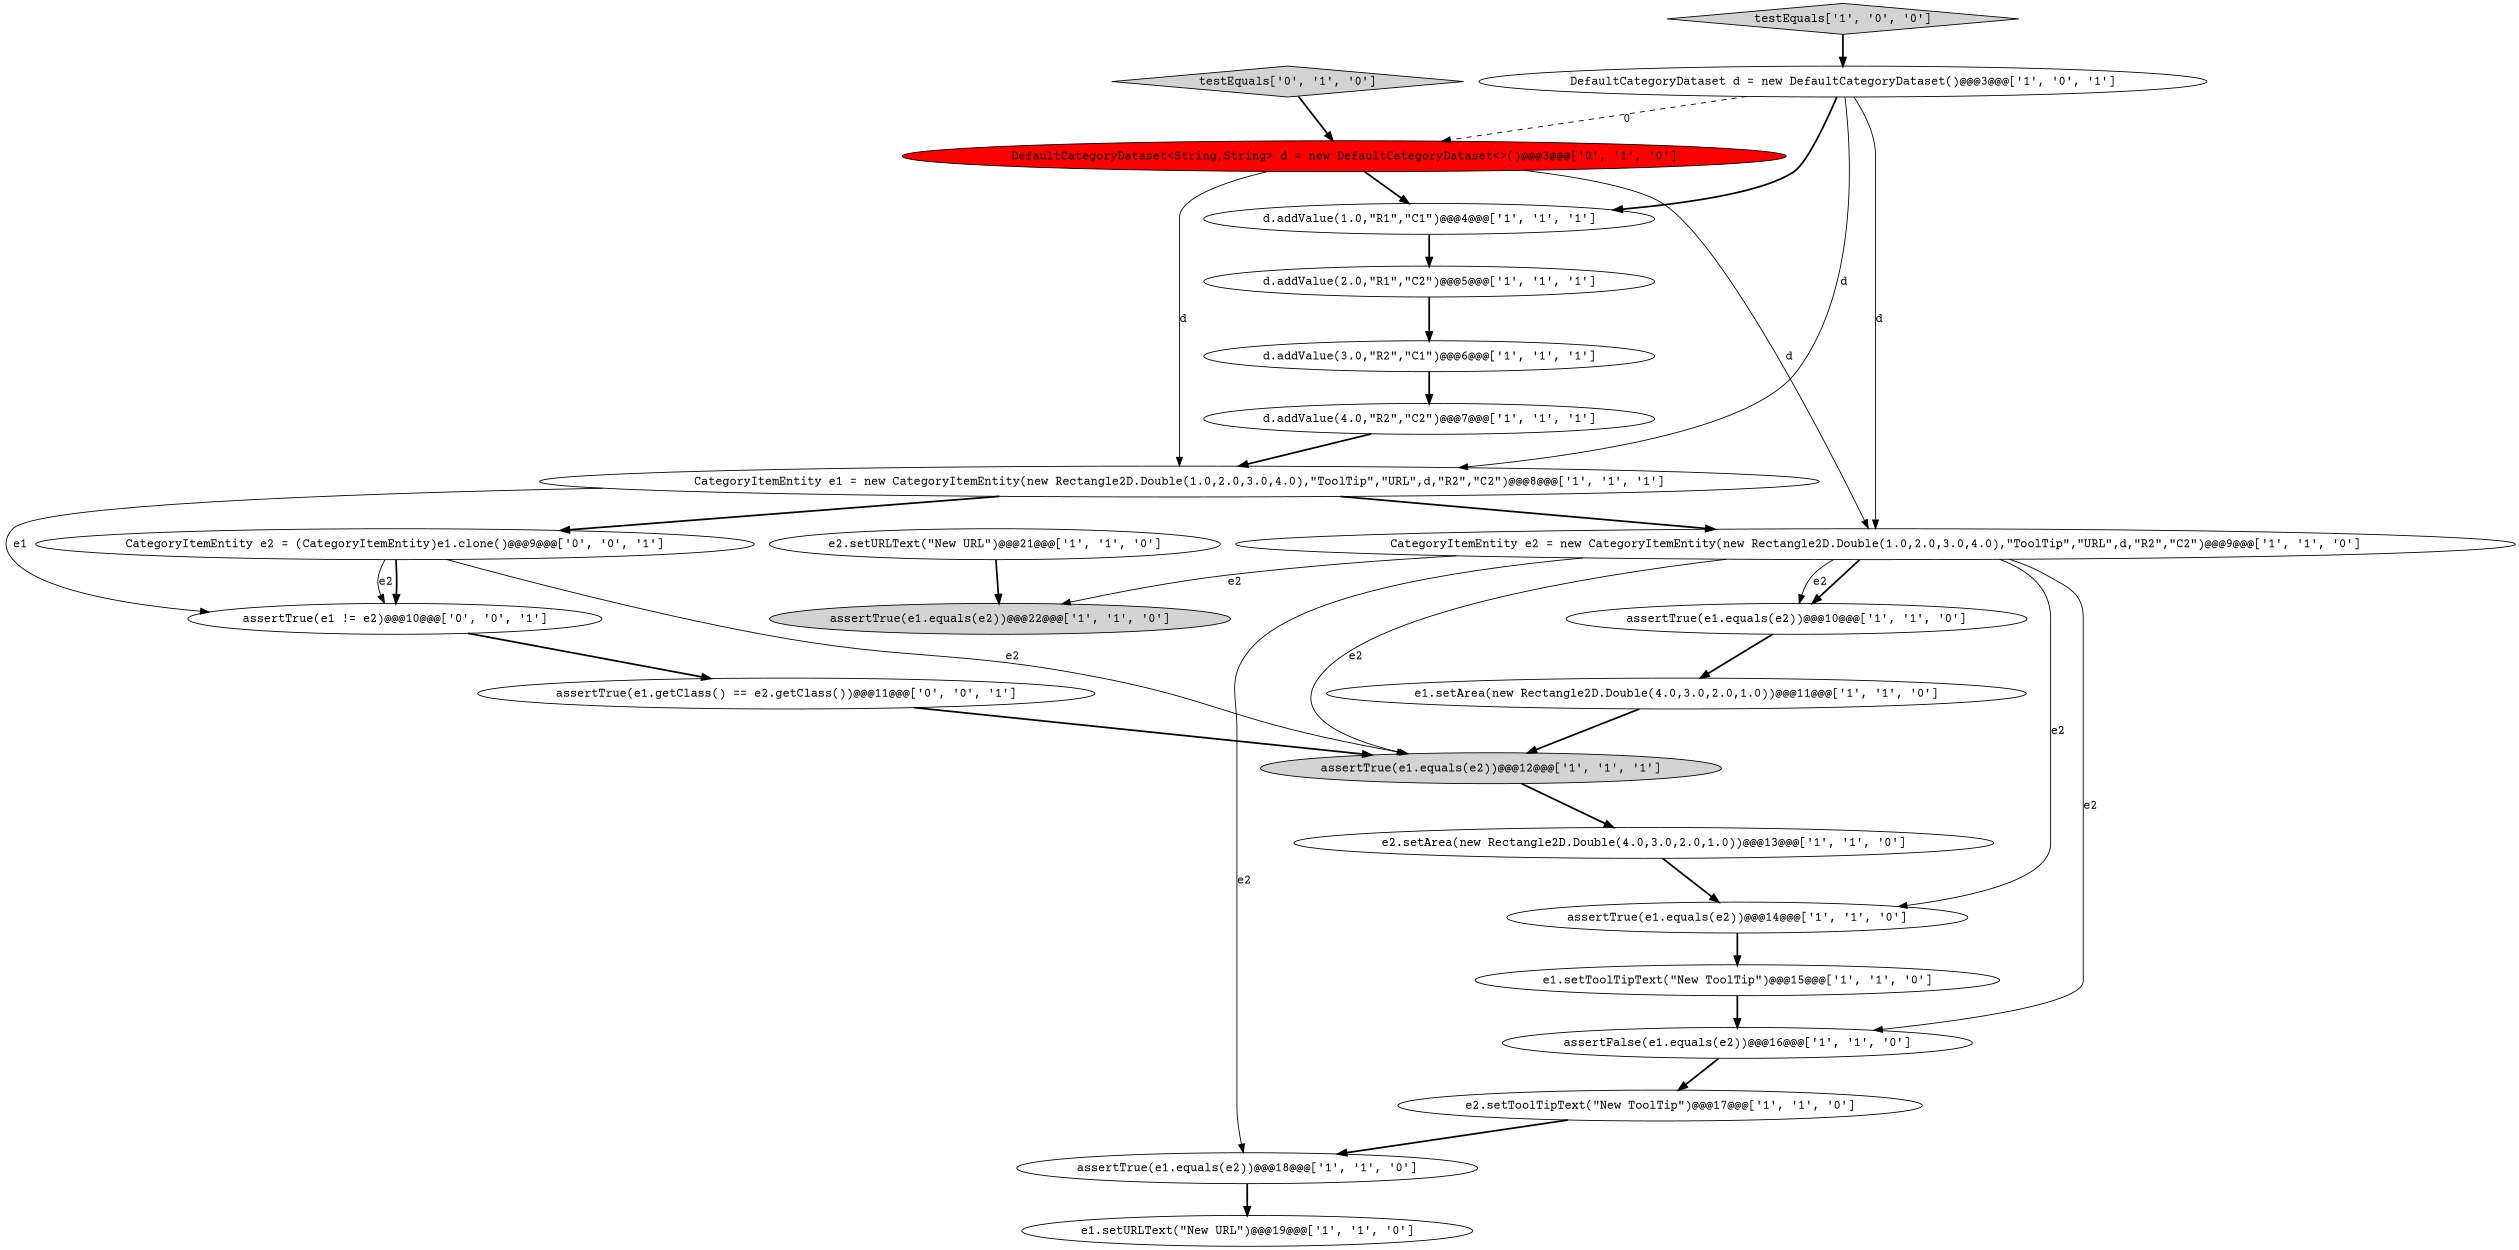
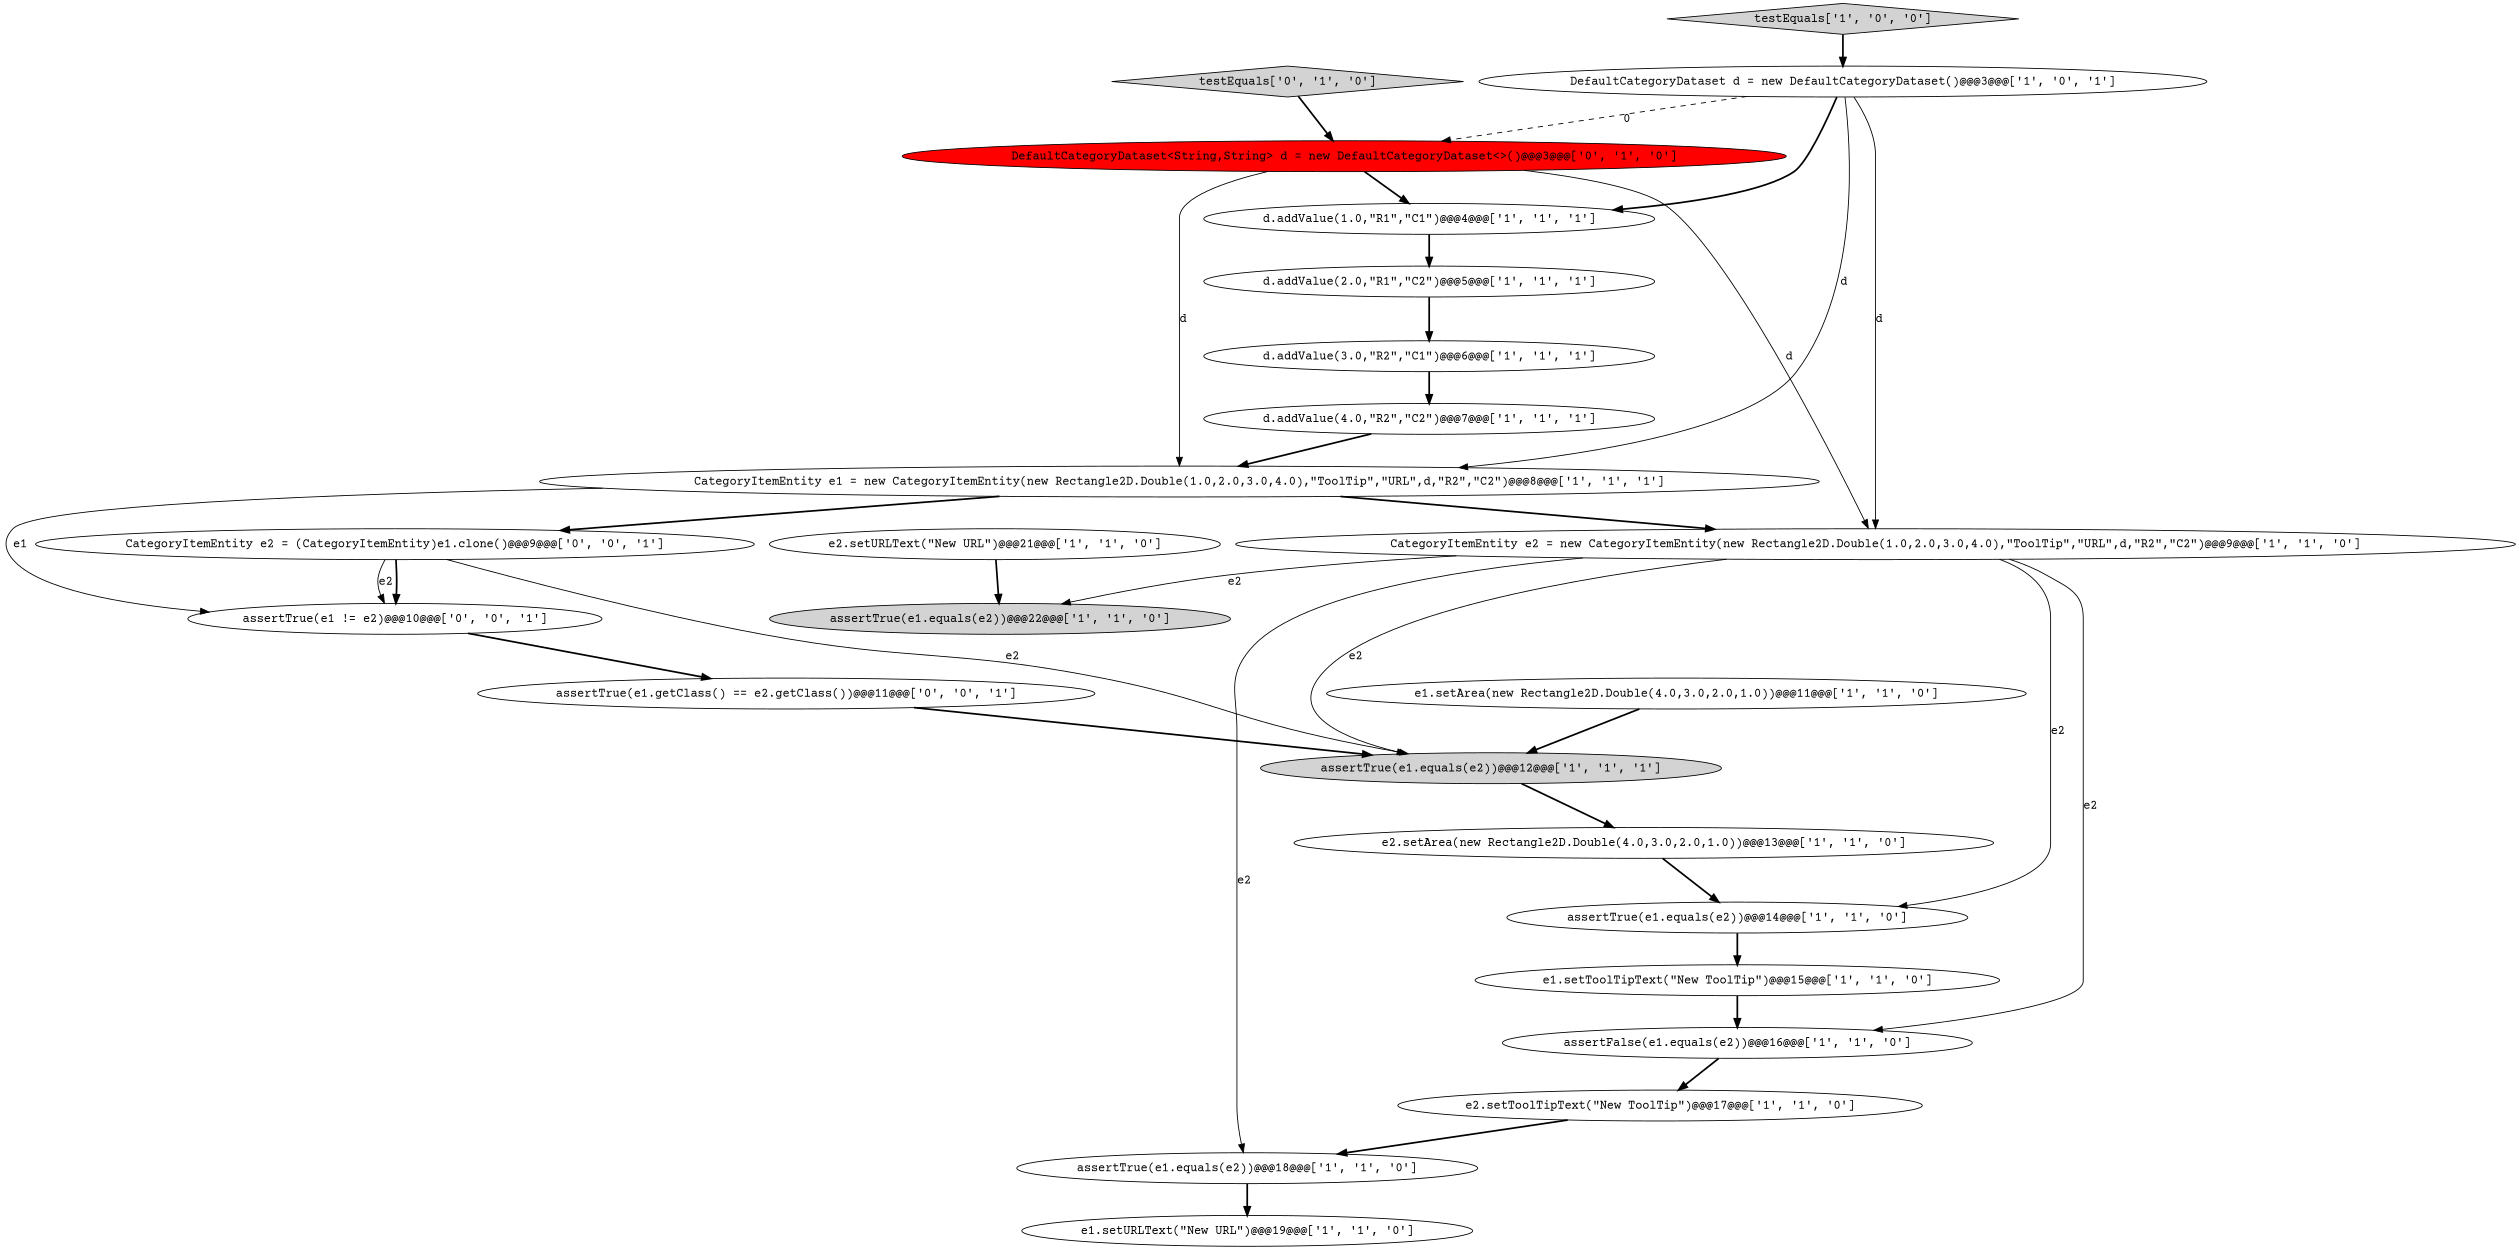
(1797, 619) -> none
